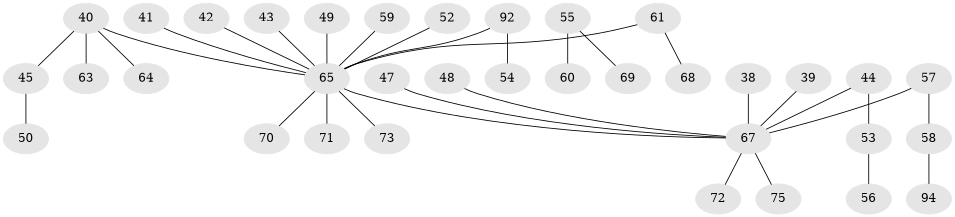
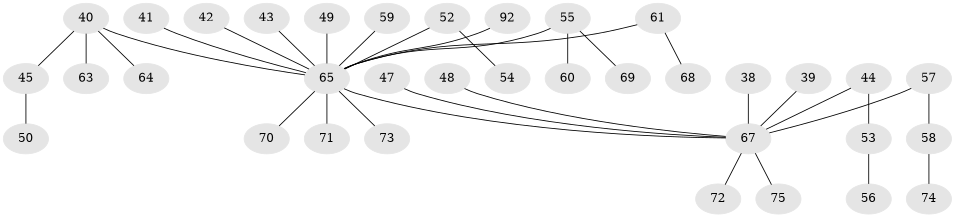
none -> (447, 48)
(508, 49) -> (480, 51)
(929, 199) -> (929, 199)
